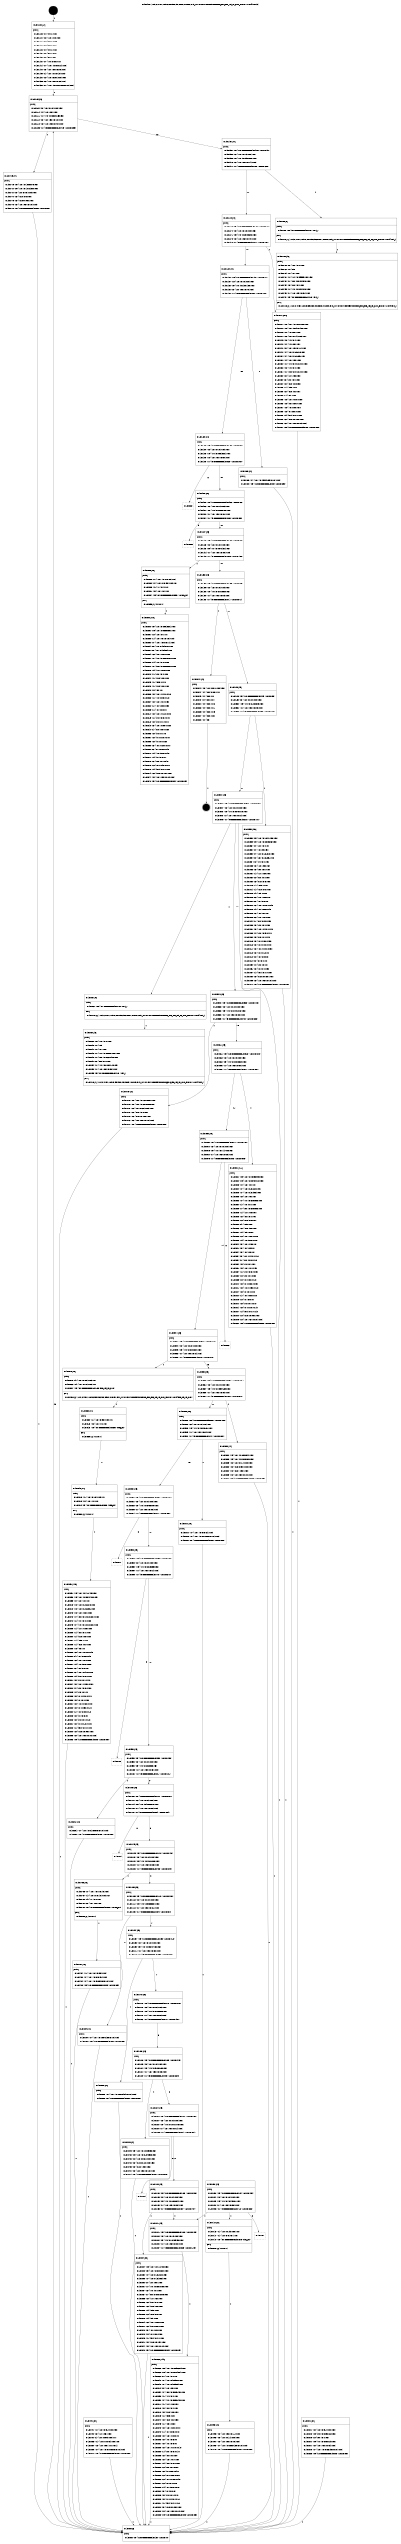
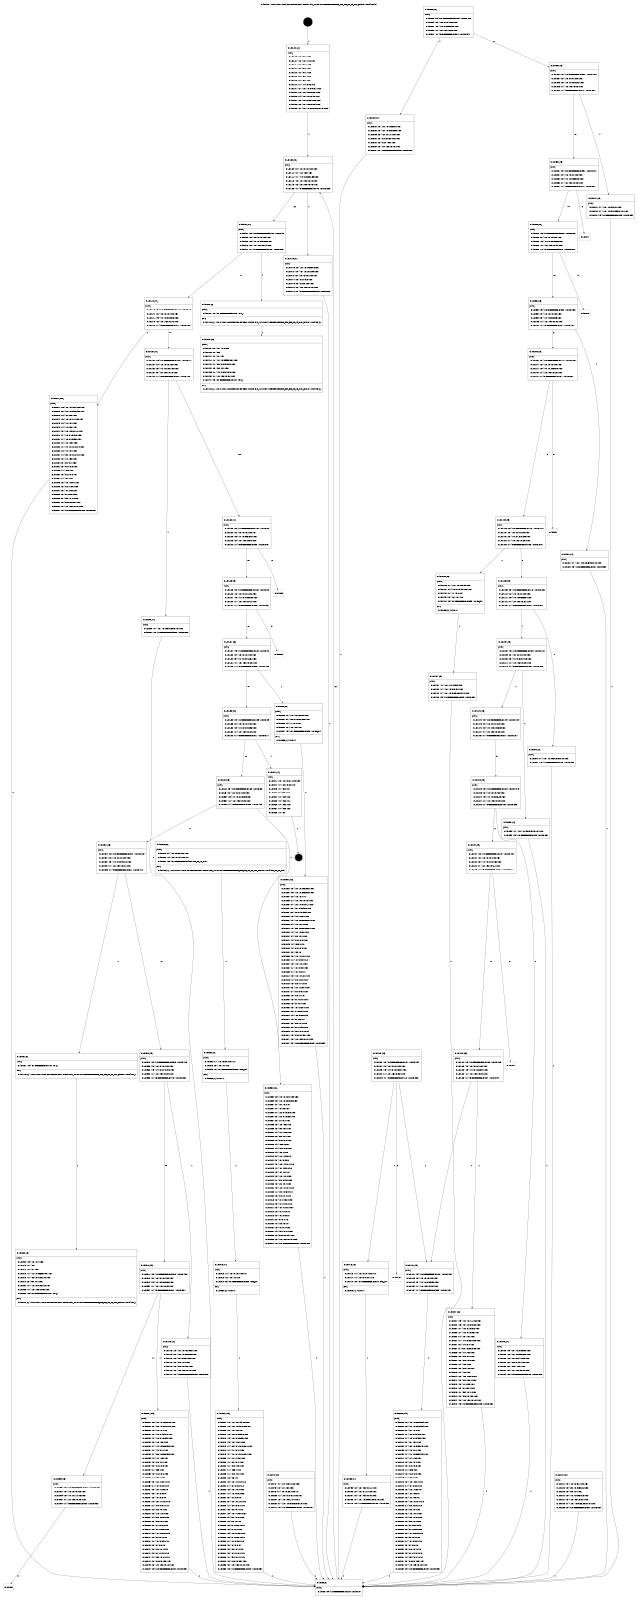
(193, 1346) -> none
(279, 1714) -> (324, 1313)
